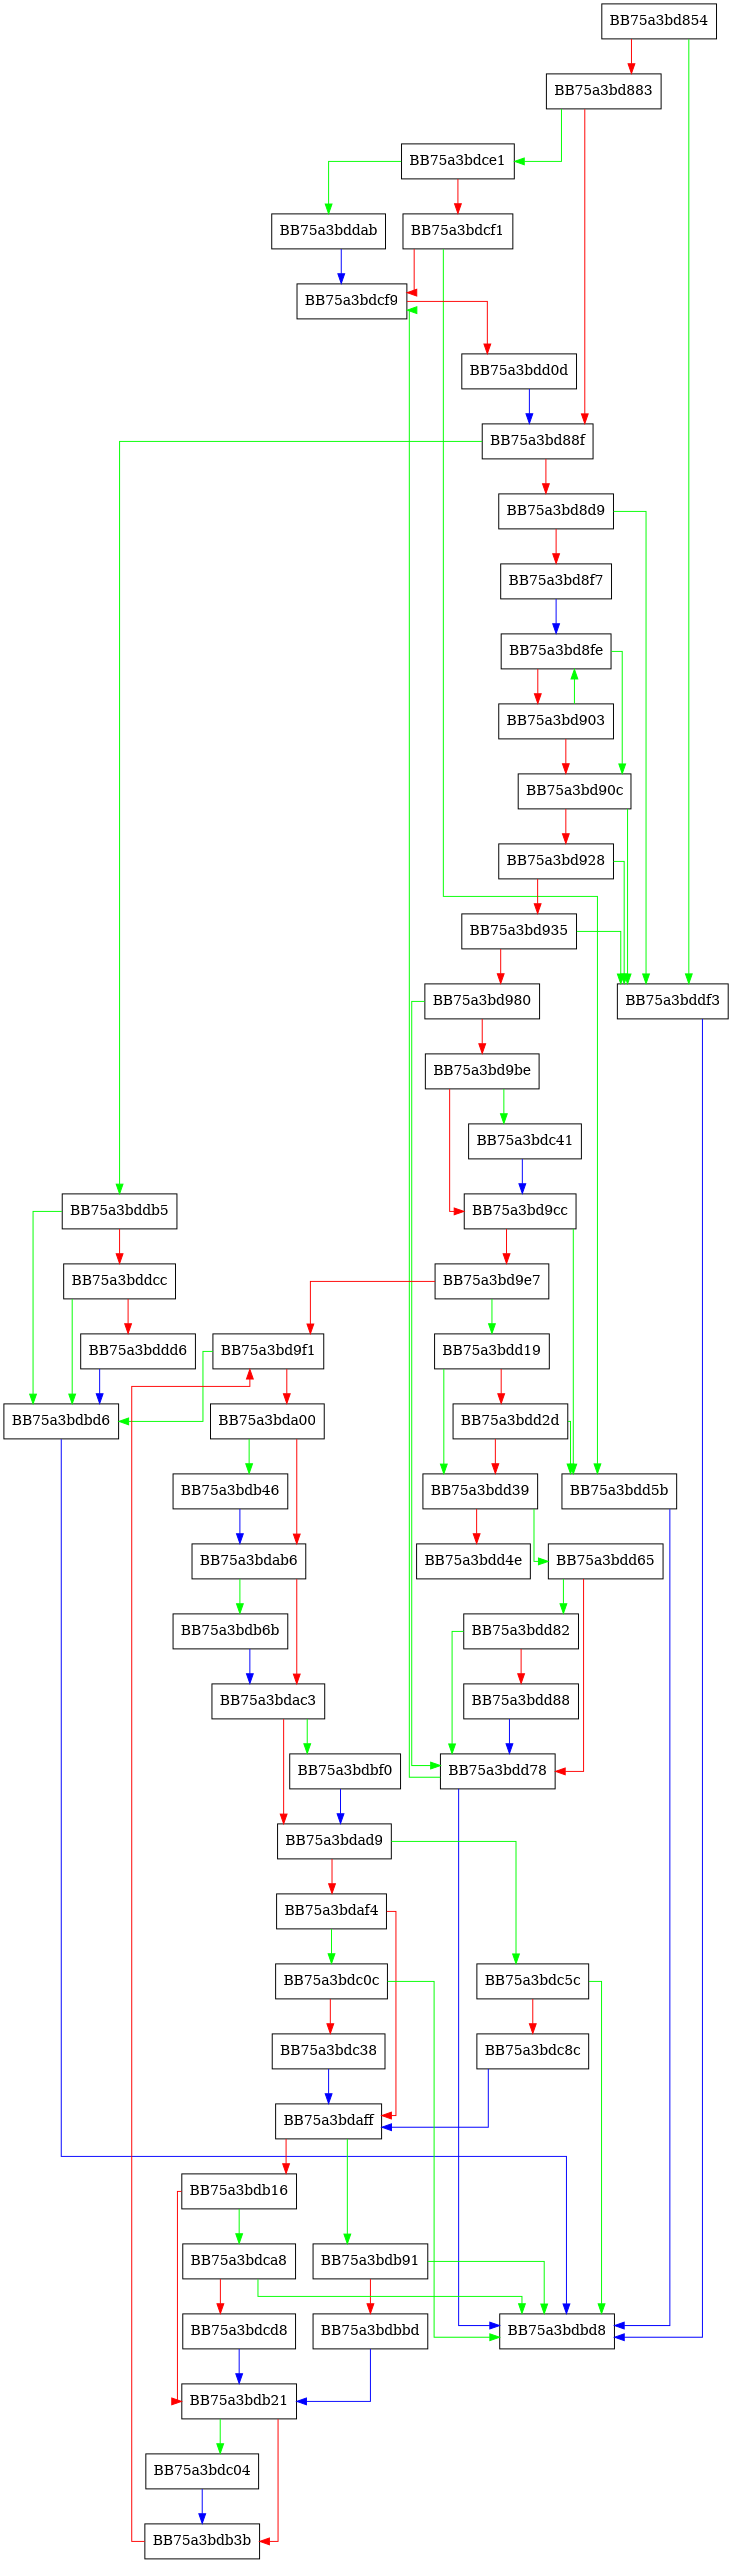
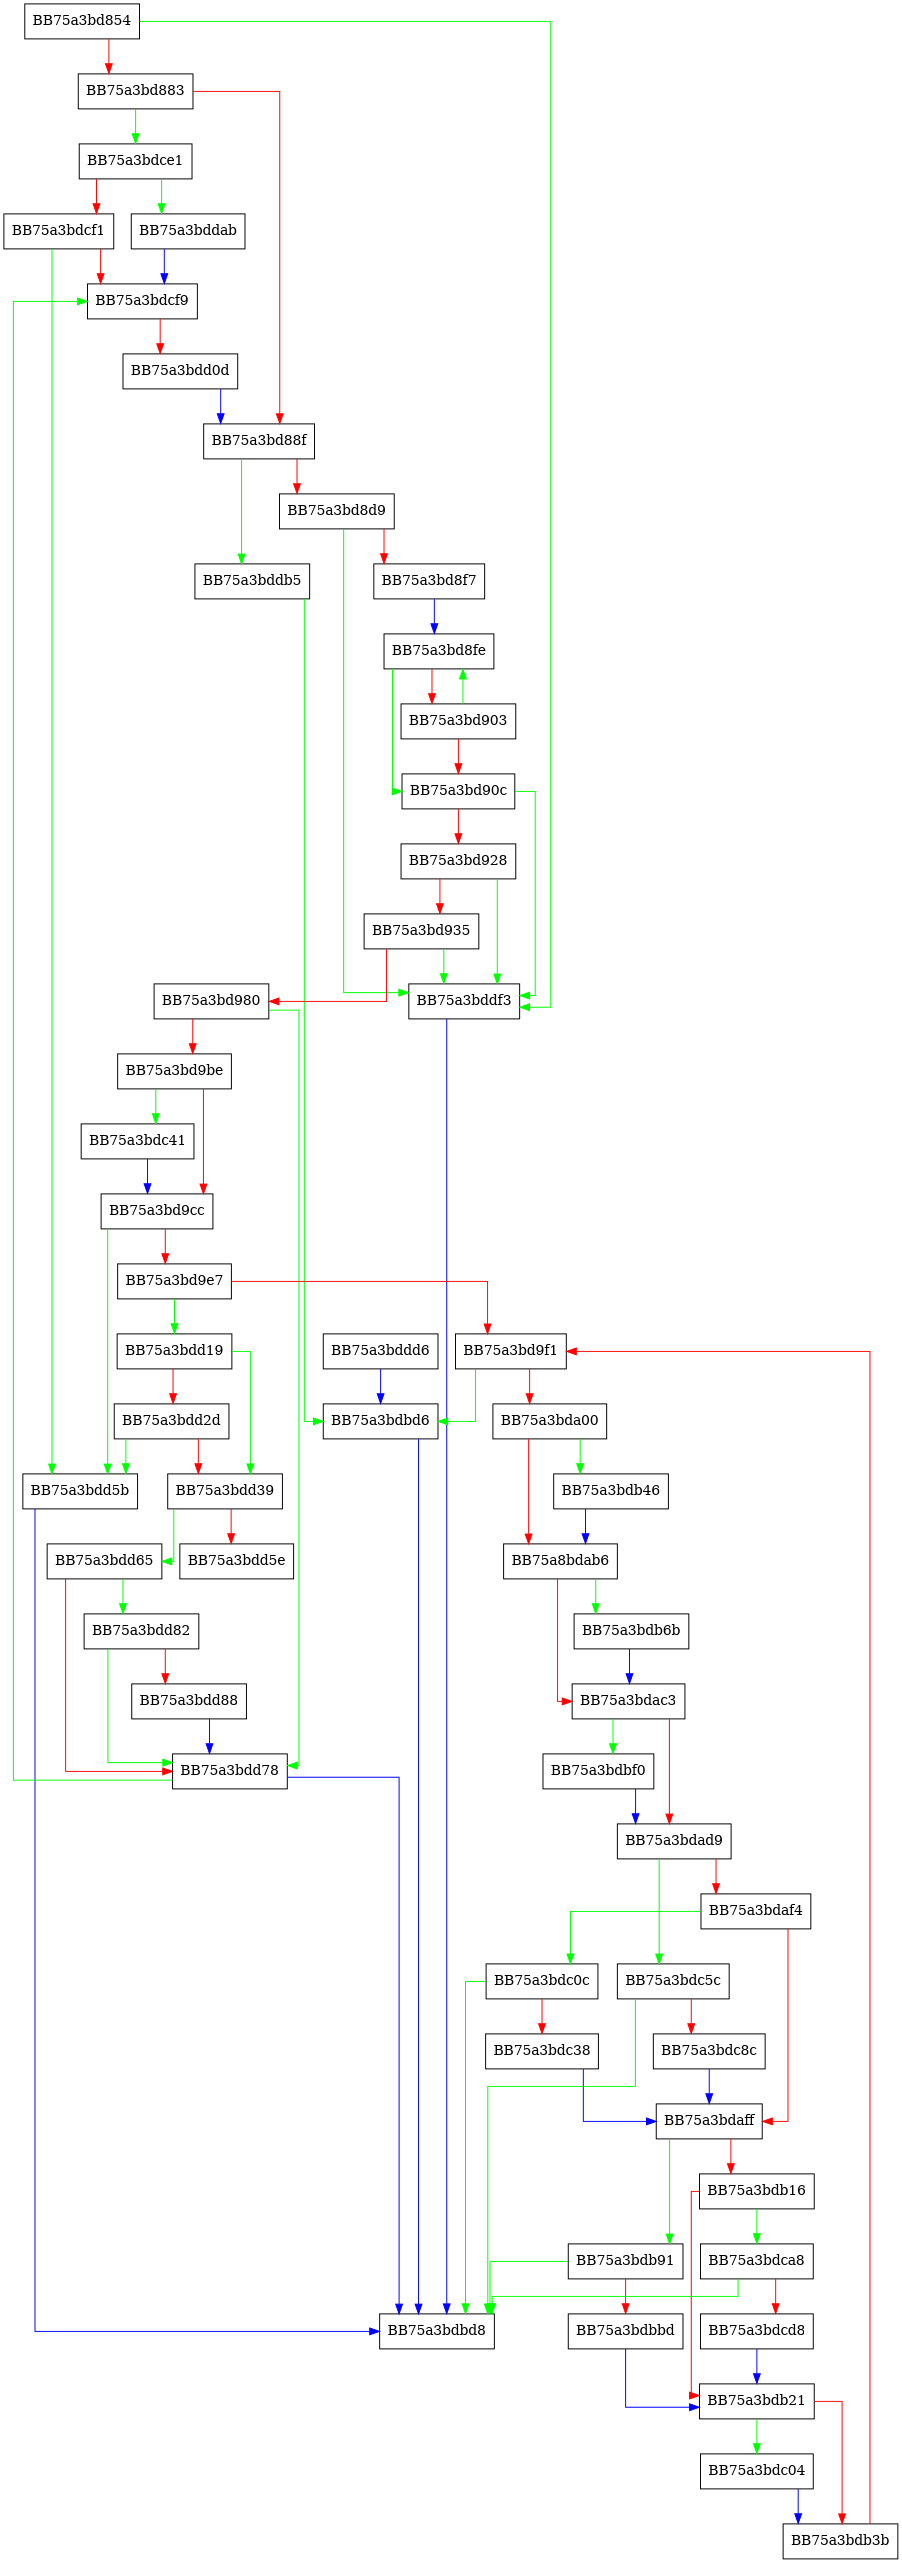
(120, 1281) -> none
(249, 1561) -> (560, 1561)
(473, 1561) -> (237, 1561)
